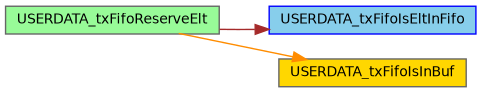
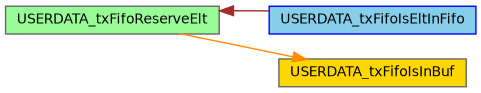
(237, 29) -> (251, 11)
